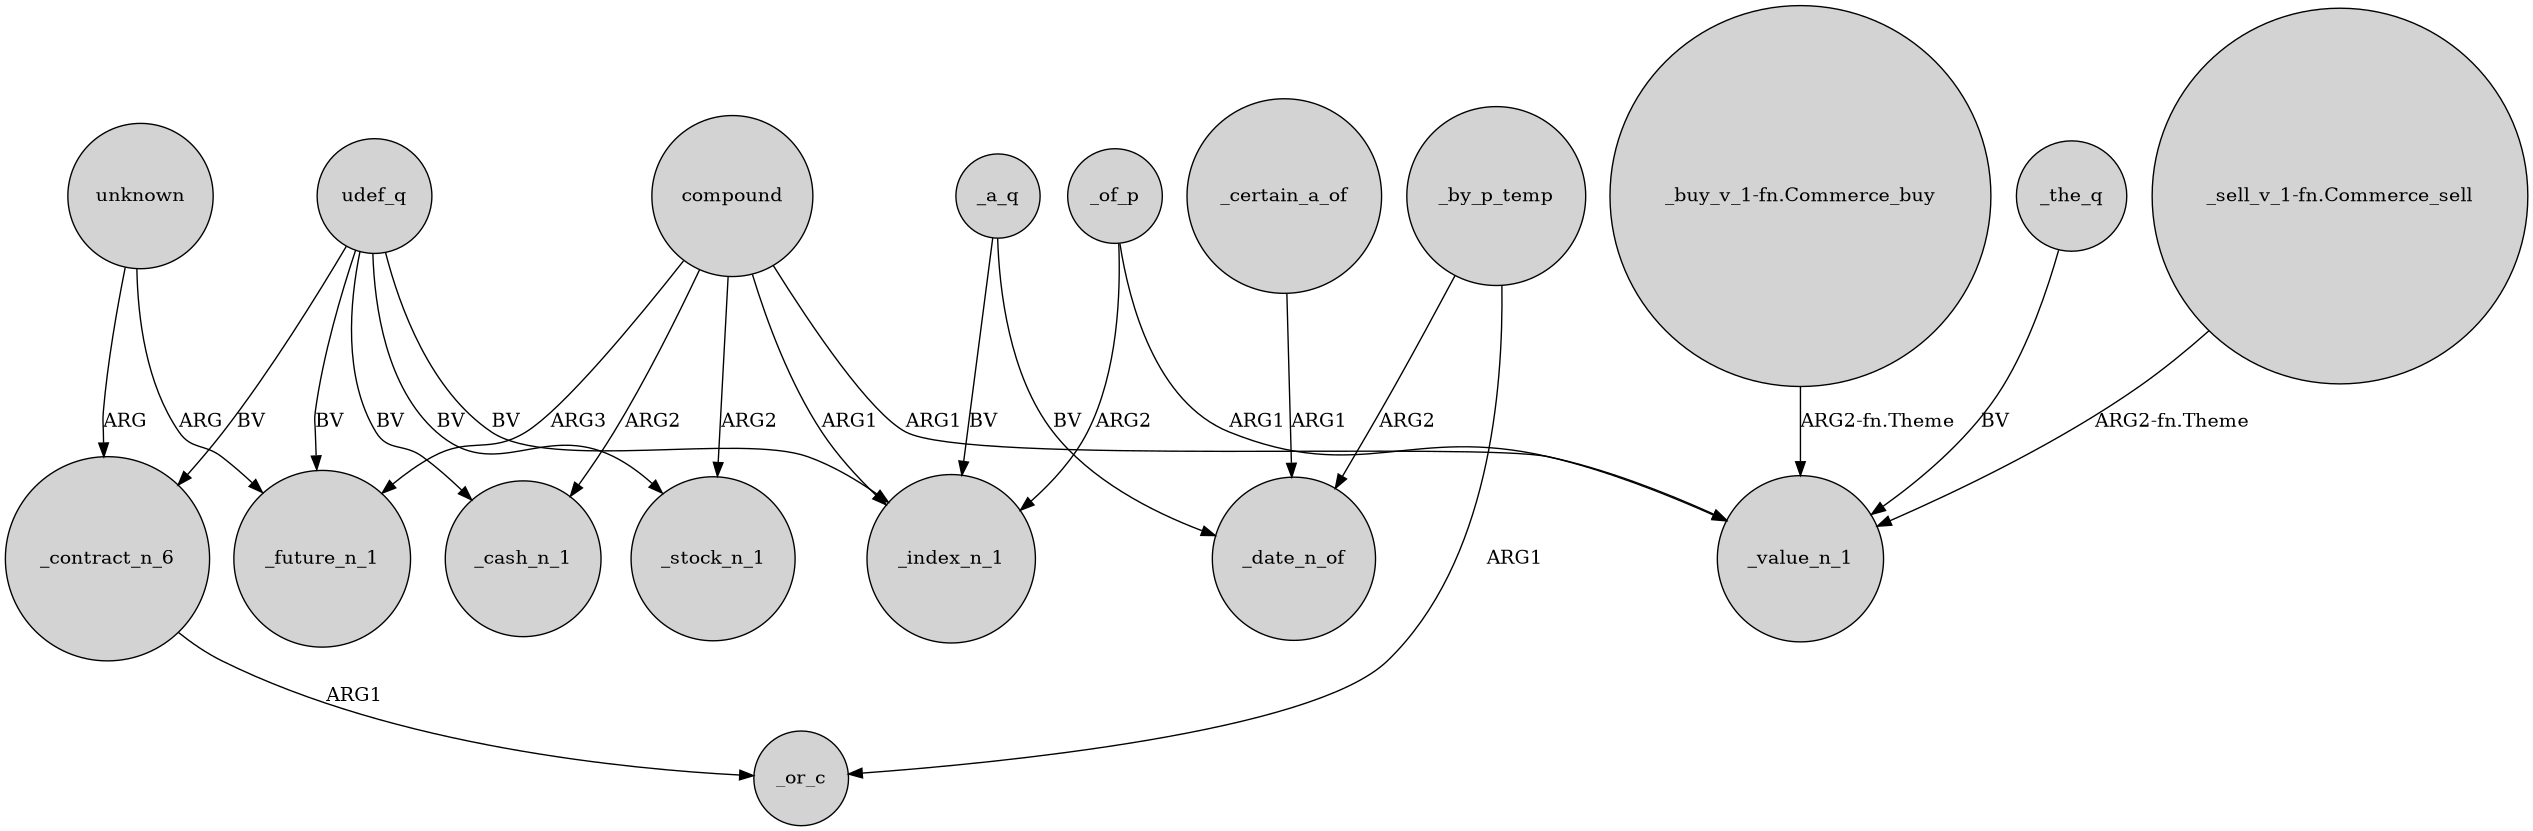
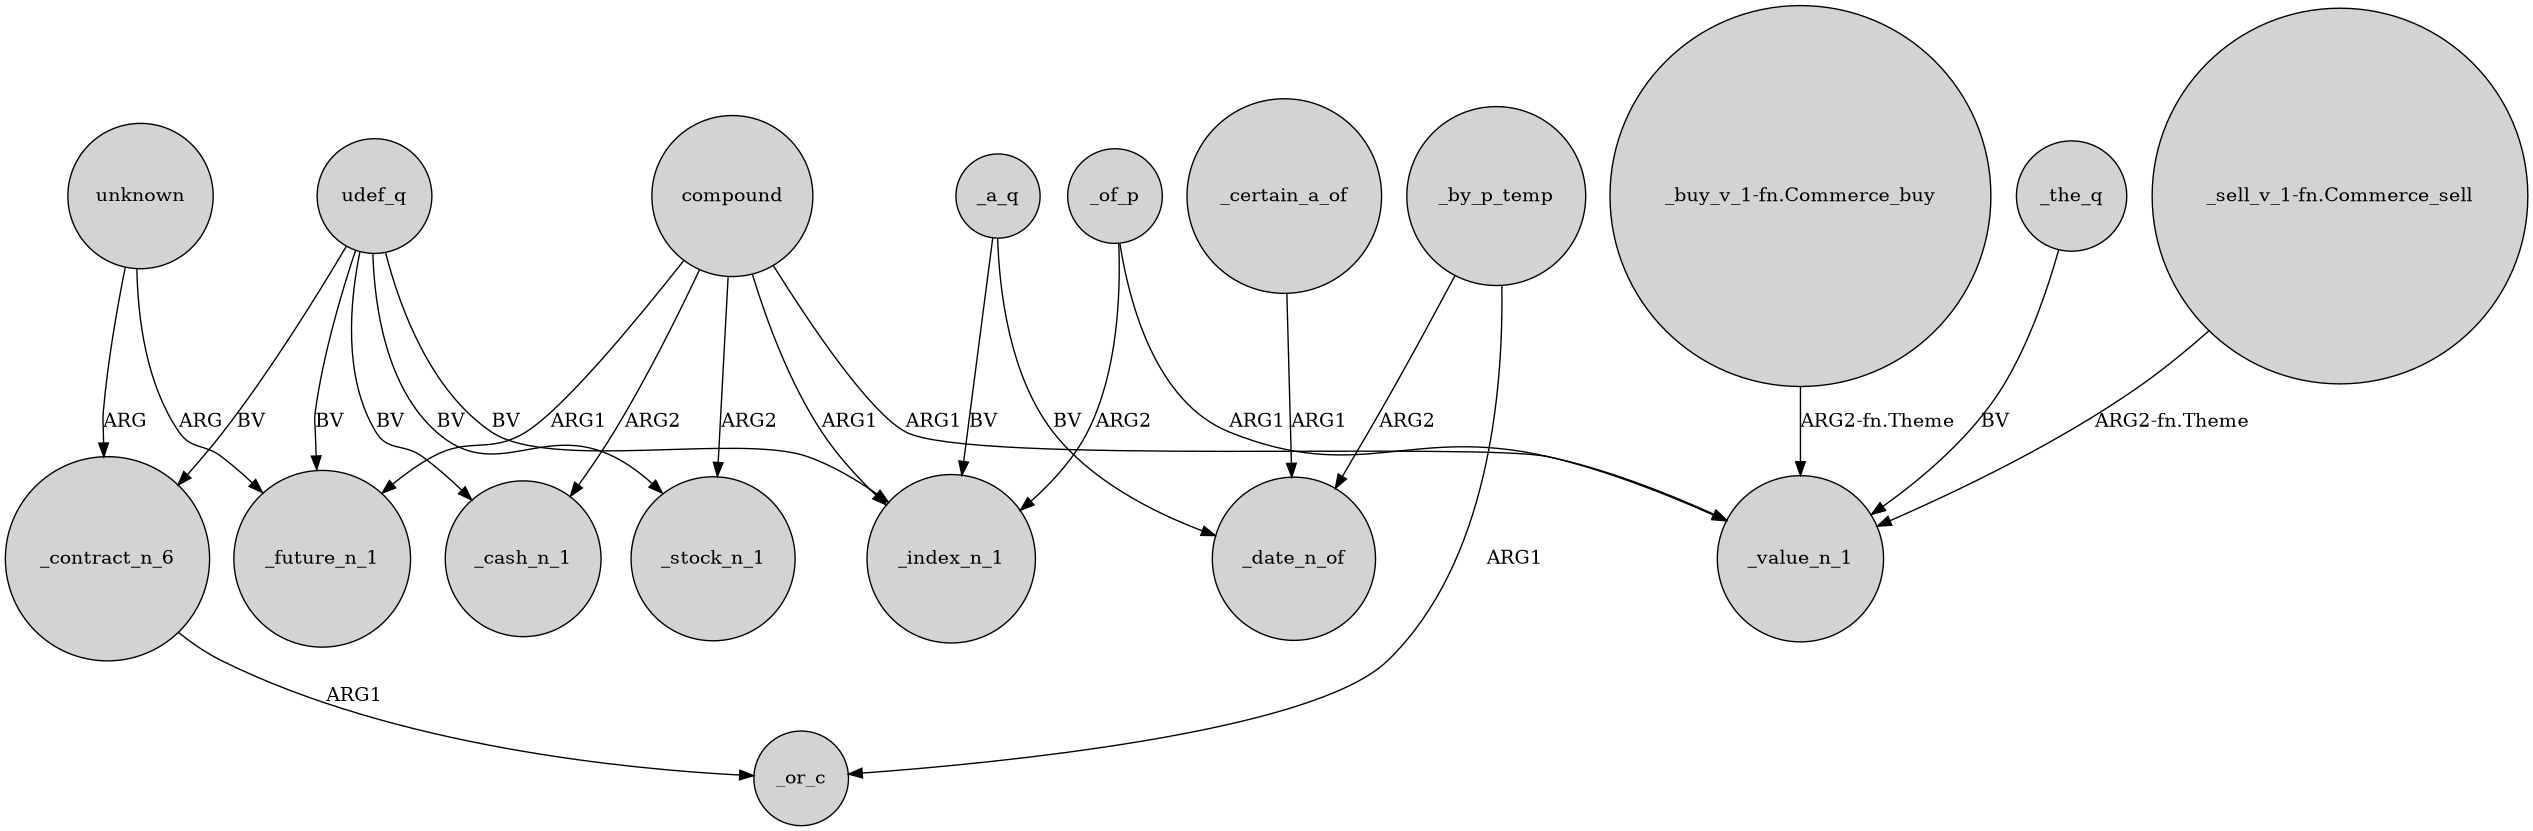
(579, 422) -> (579, 422)
